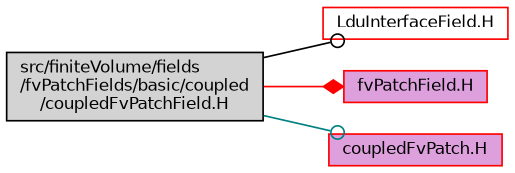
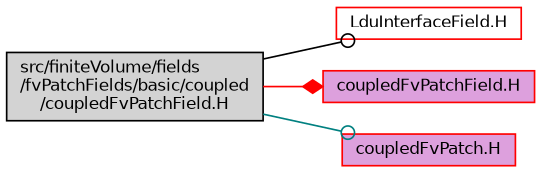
(415, 87) -> (429, 87)
